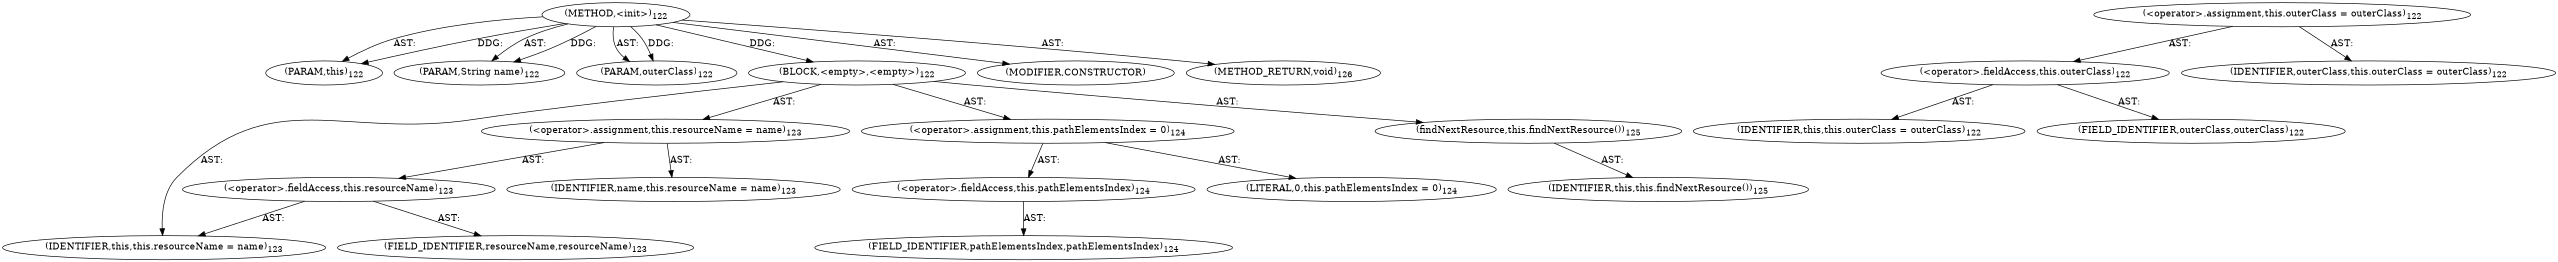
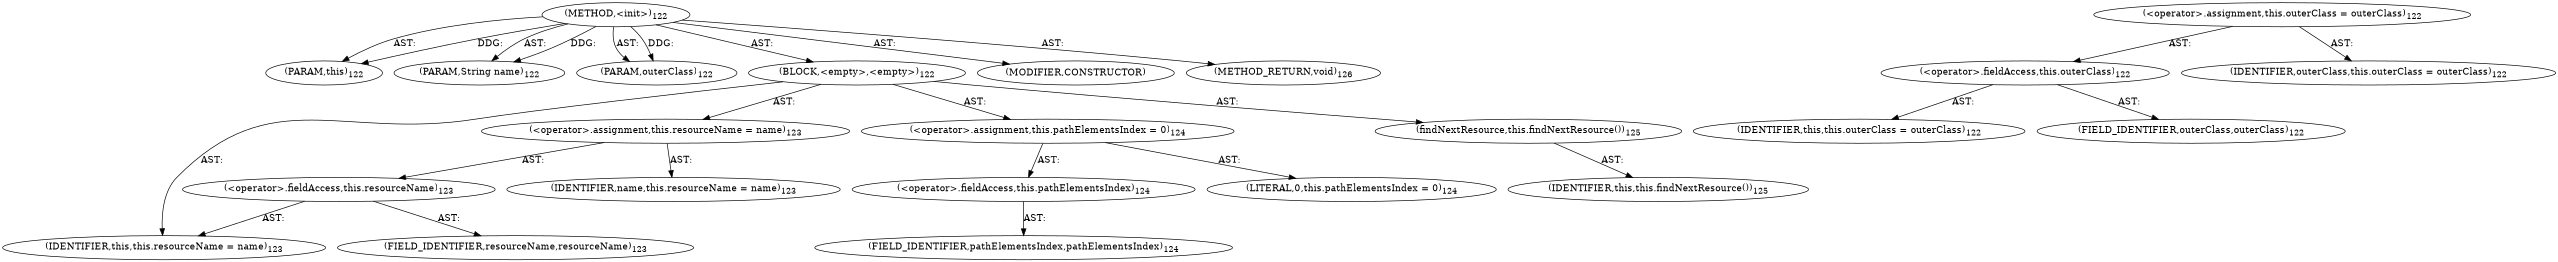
(764, 44) -> (764, 44)
